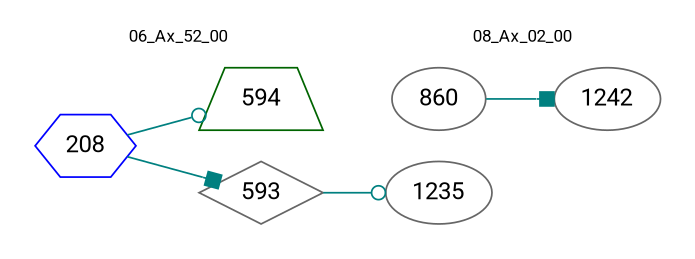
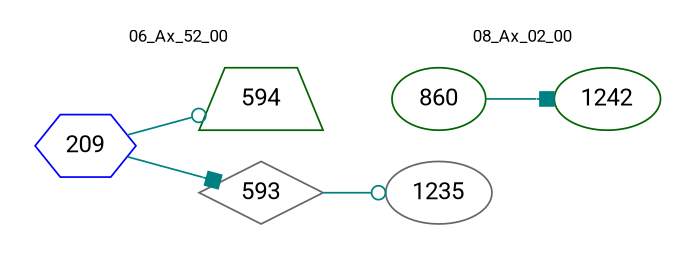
(439, 99) -> (439, 99)
(607, 99) -> (607, 99)
(86, 146) -> (86, 146)
